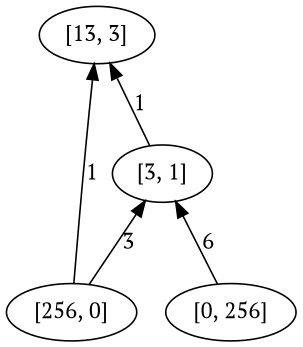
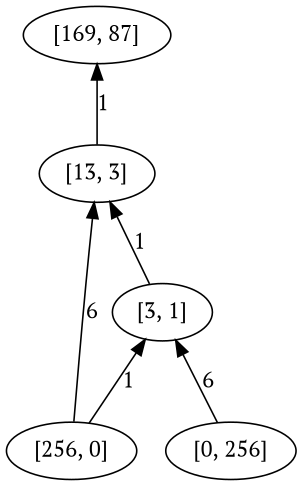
none -> (97, 35)
(92, 174) -> (92, 312)
(129, 243) -> (129, 382)
